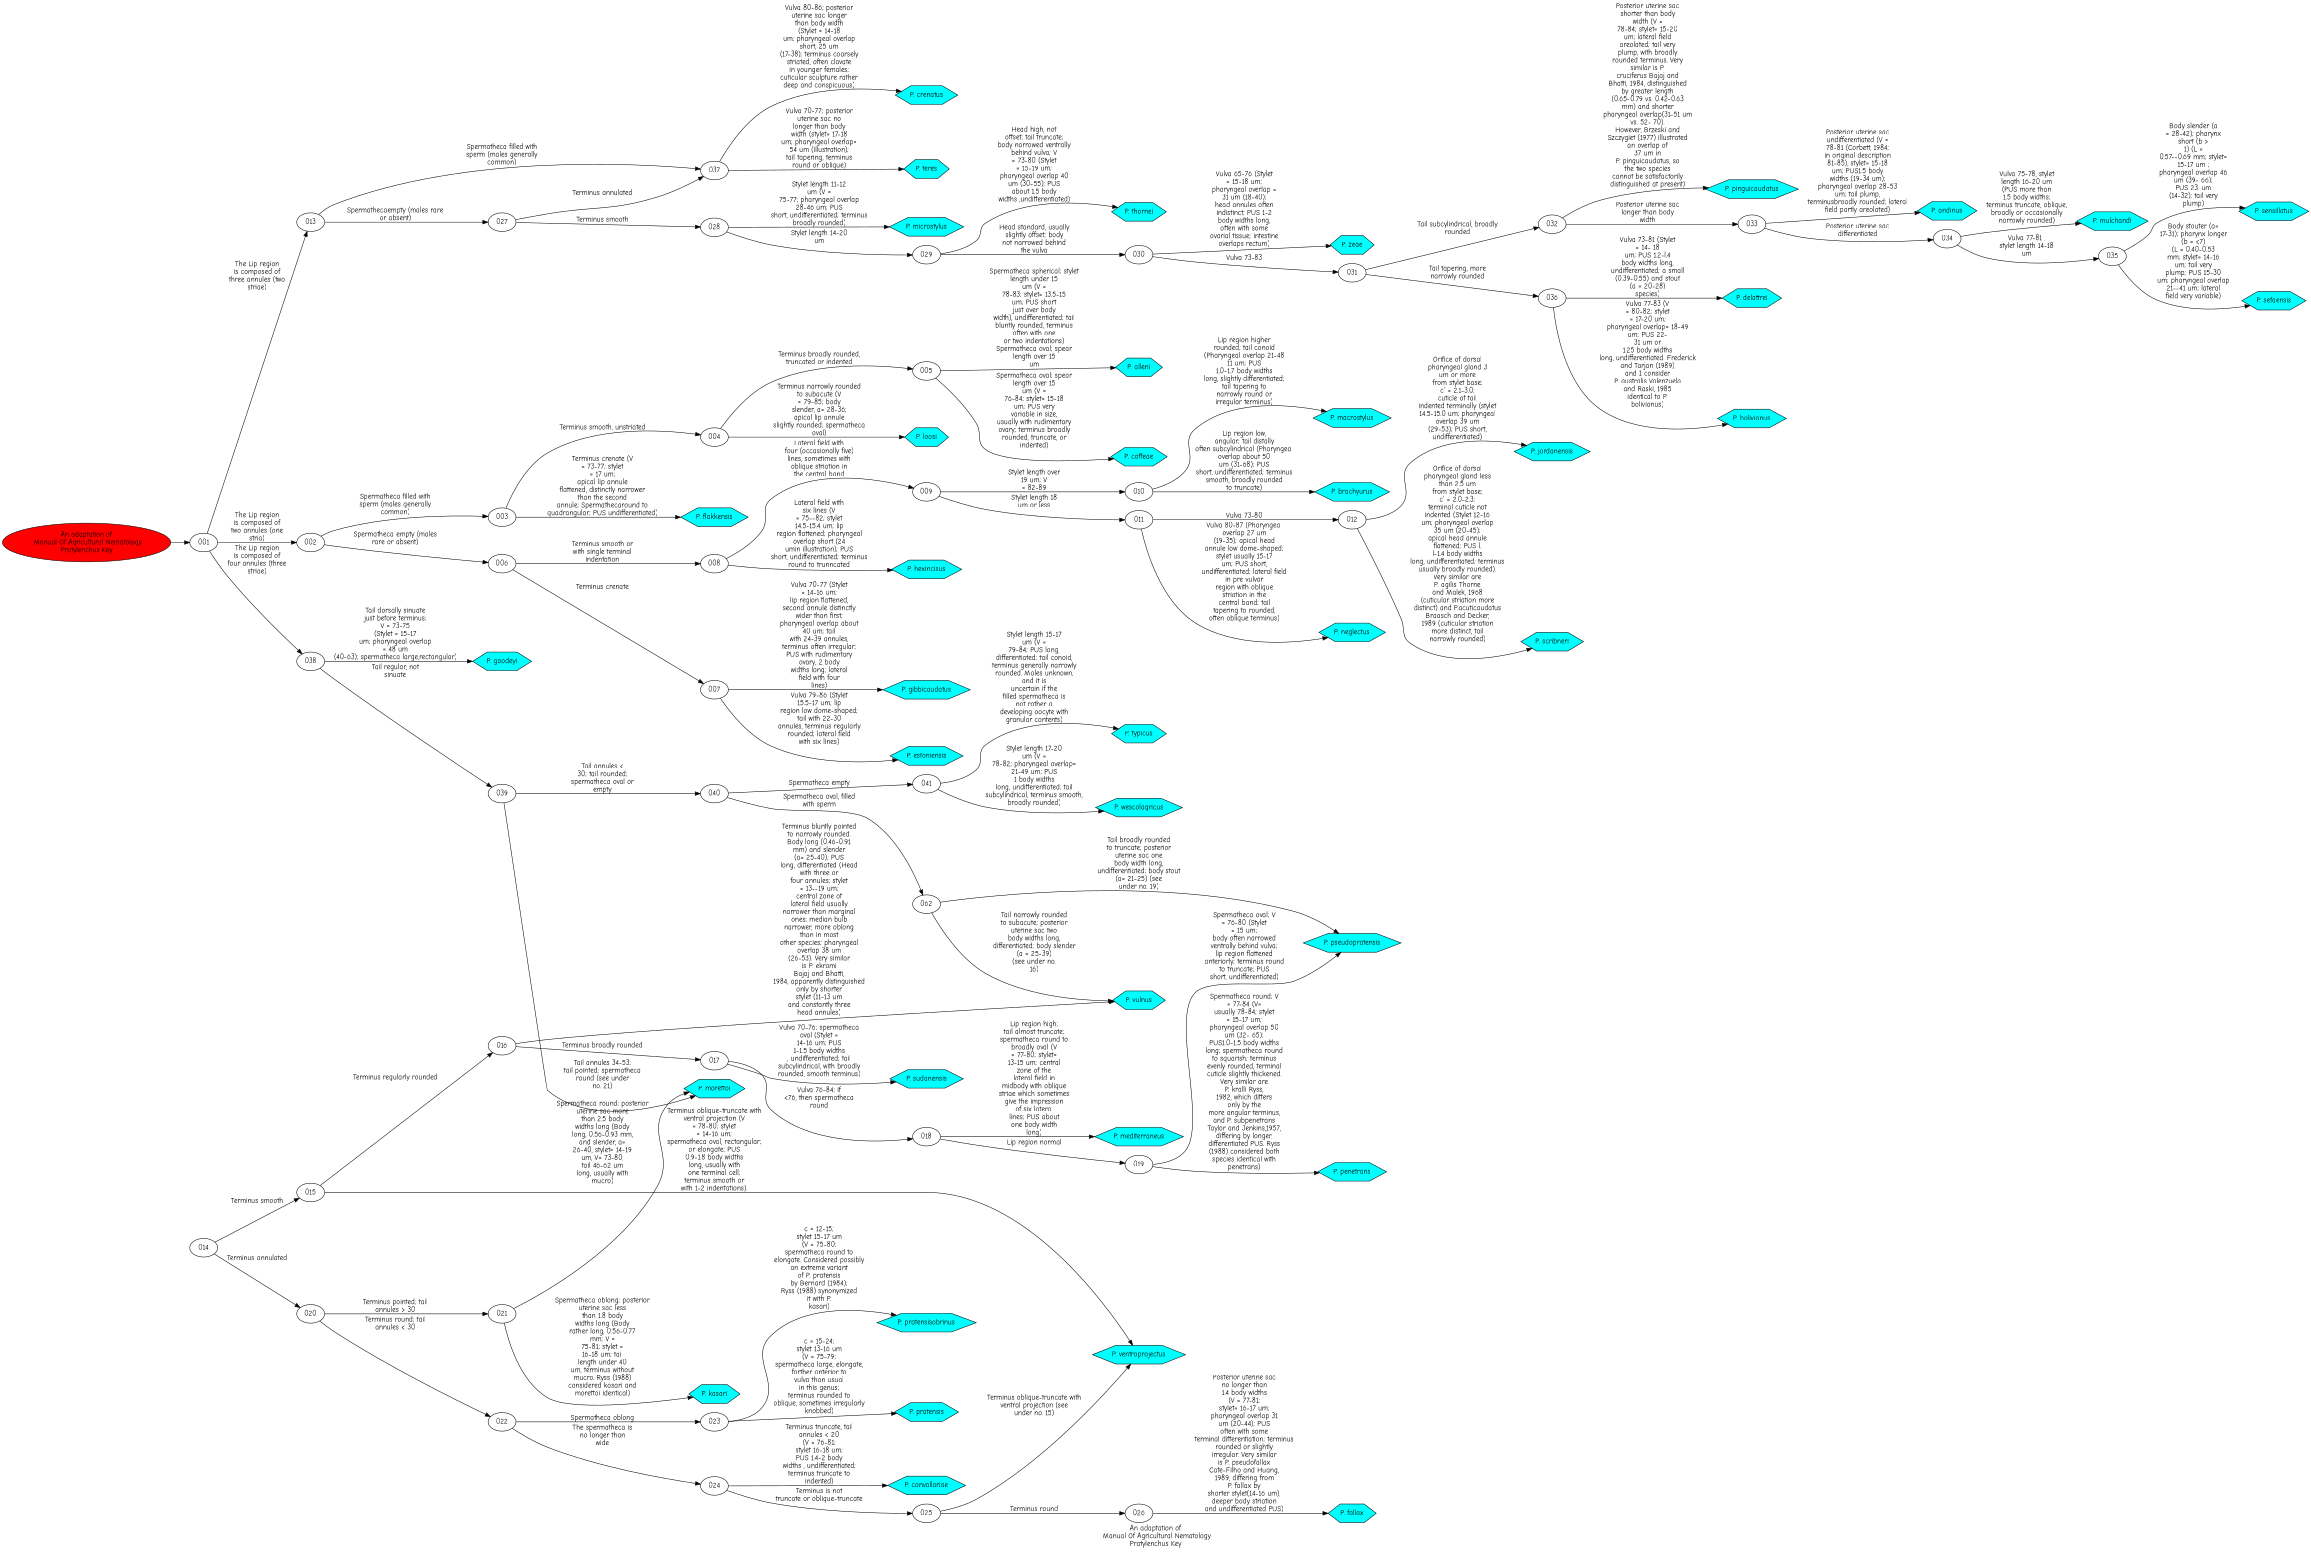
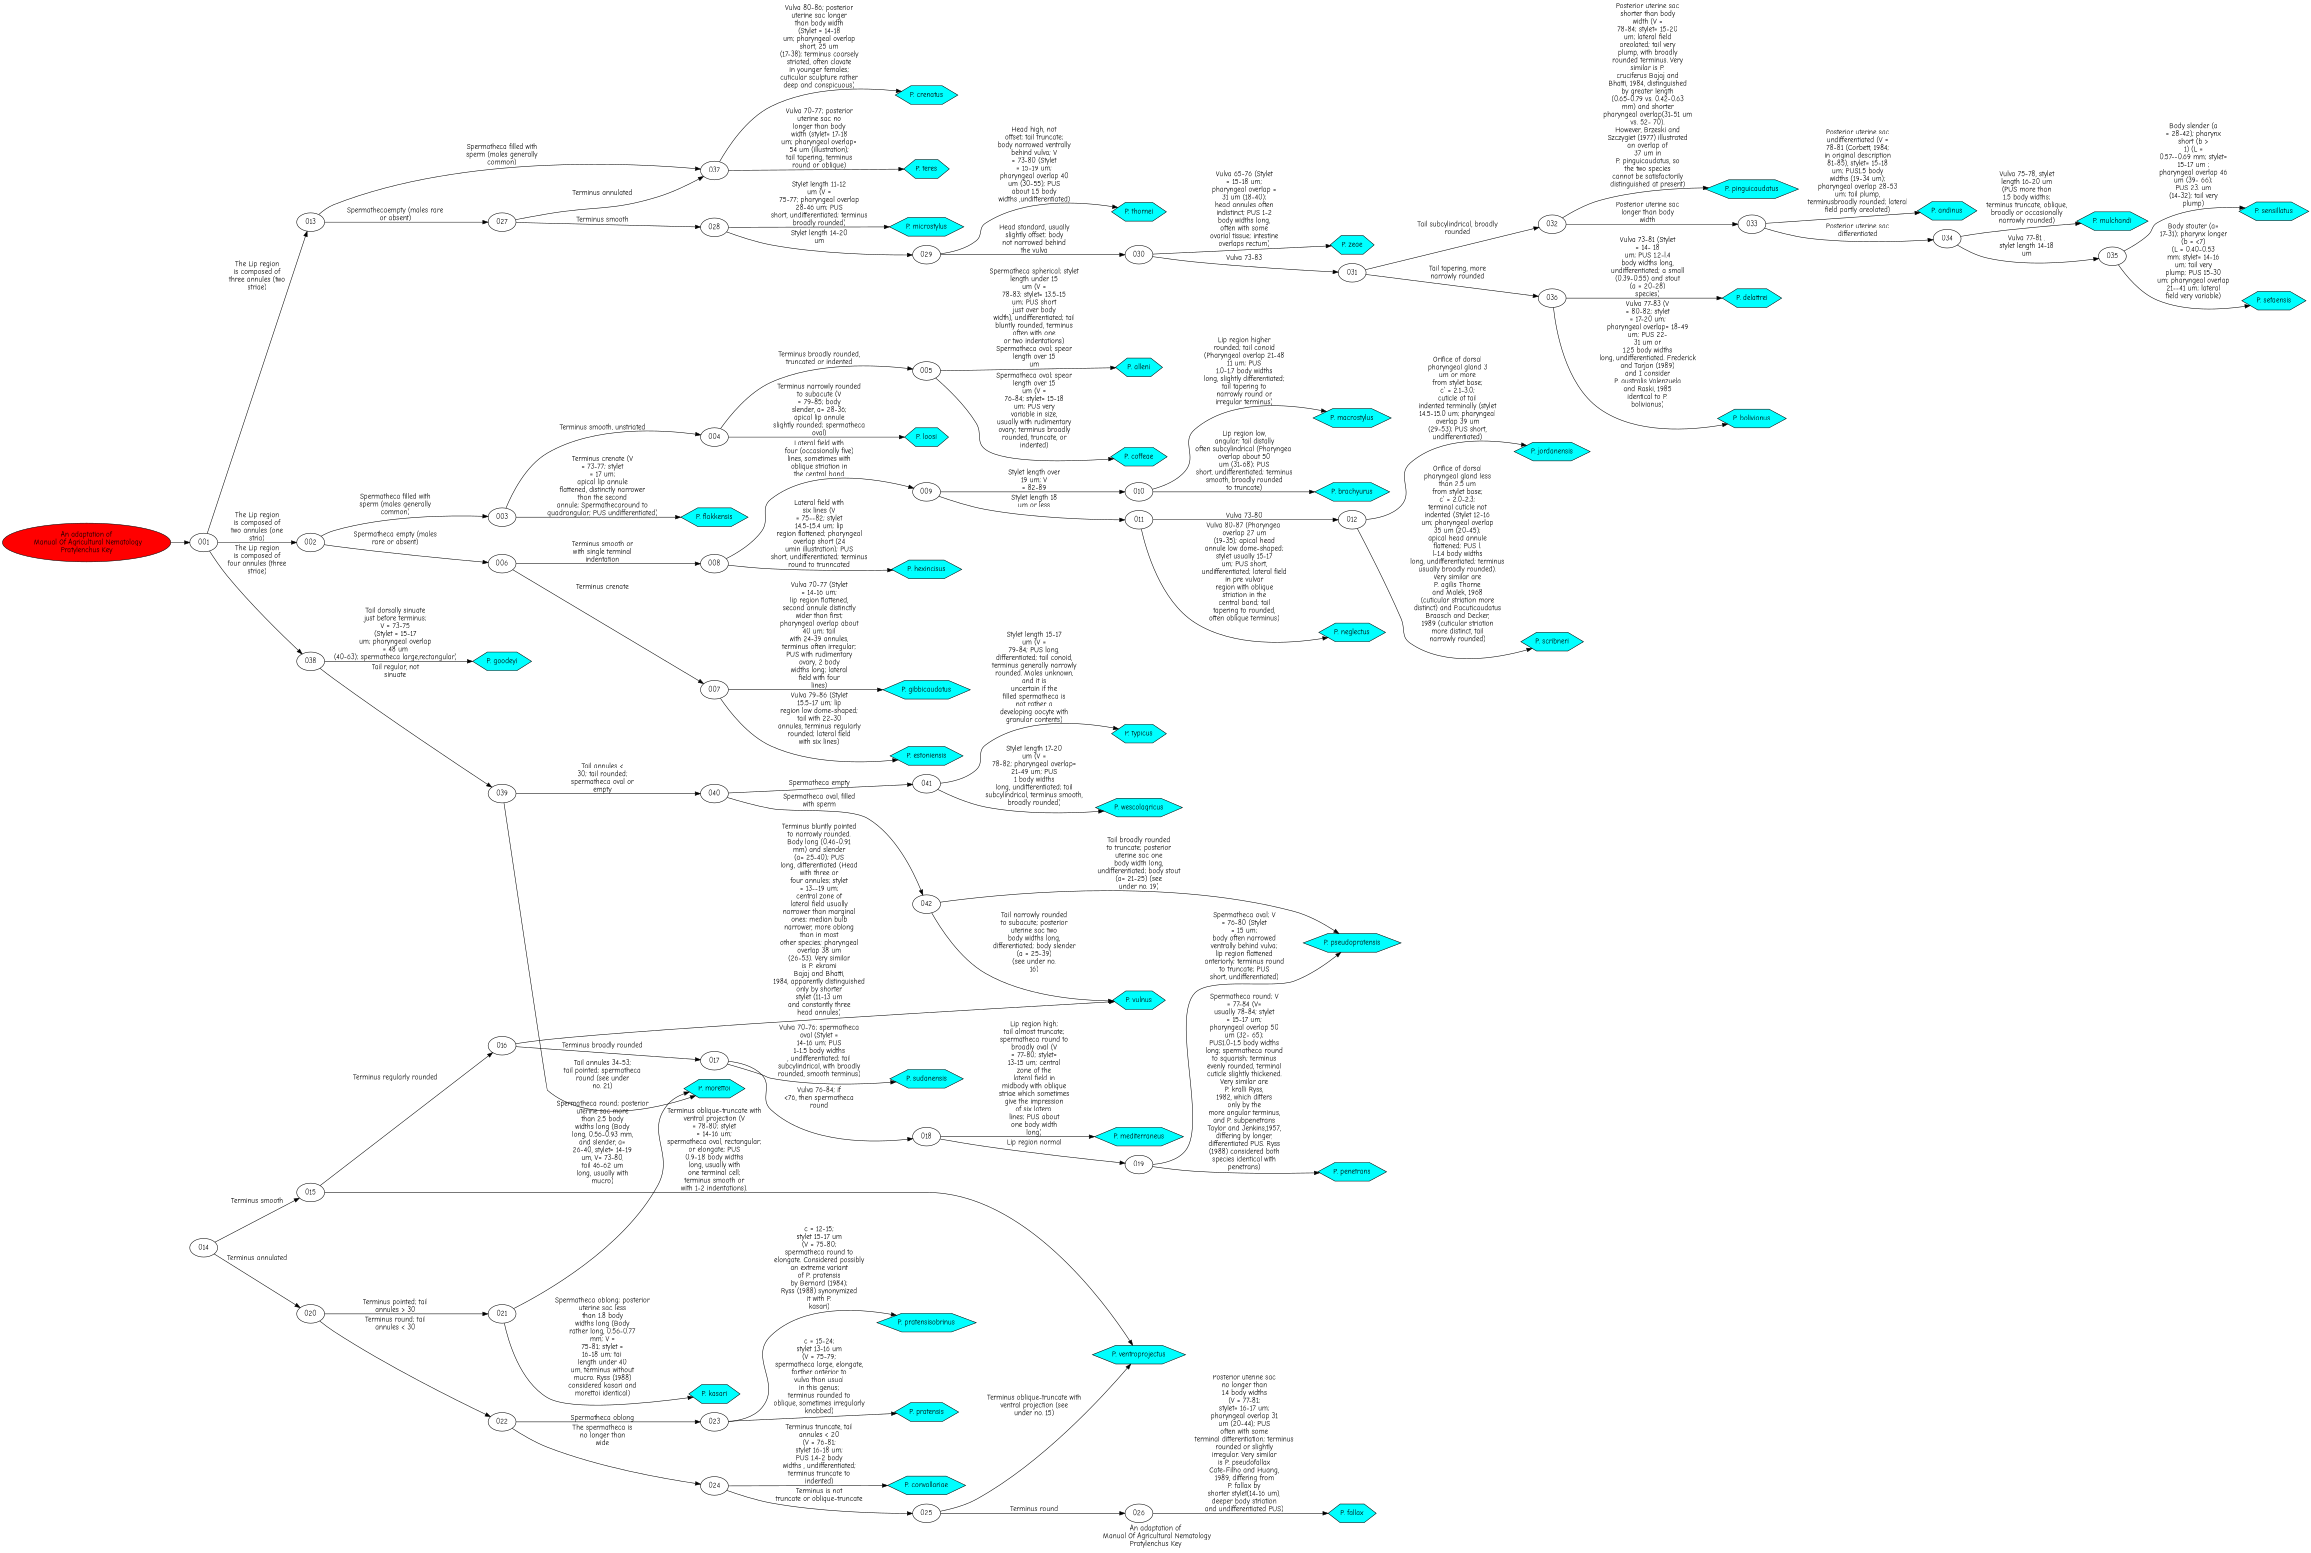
(927, 904) -> (927, 904)
